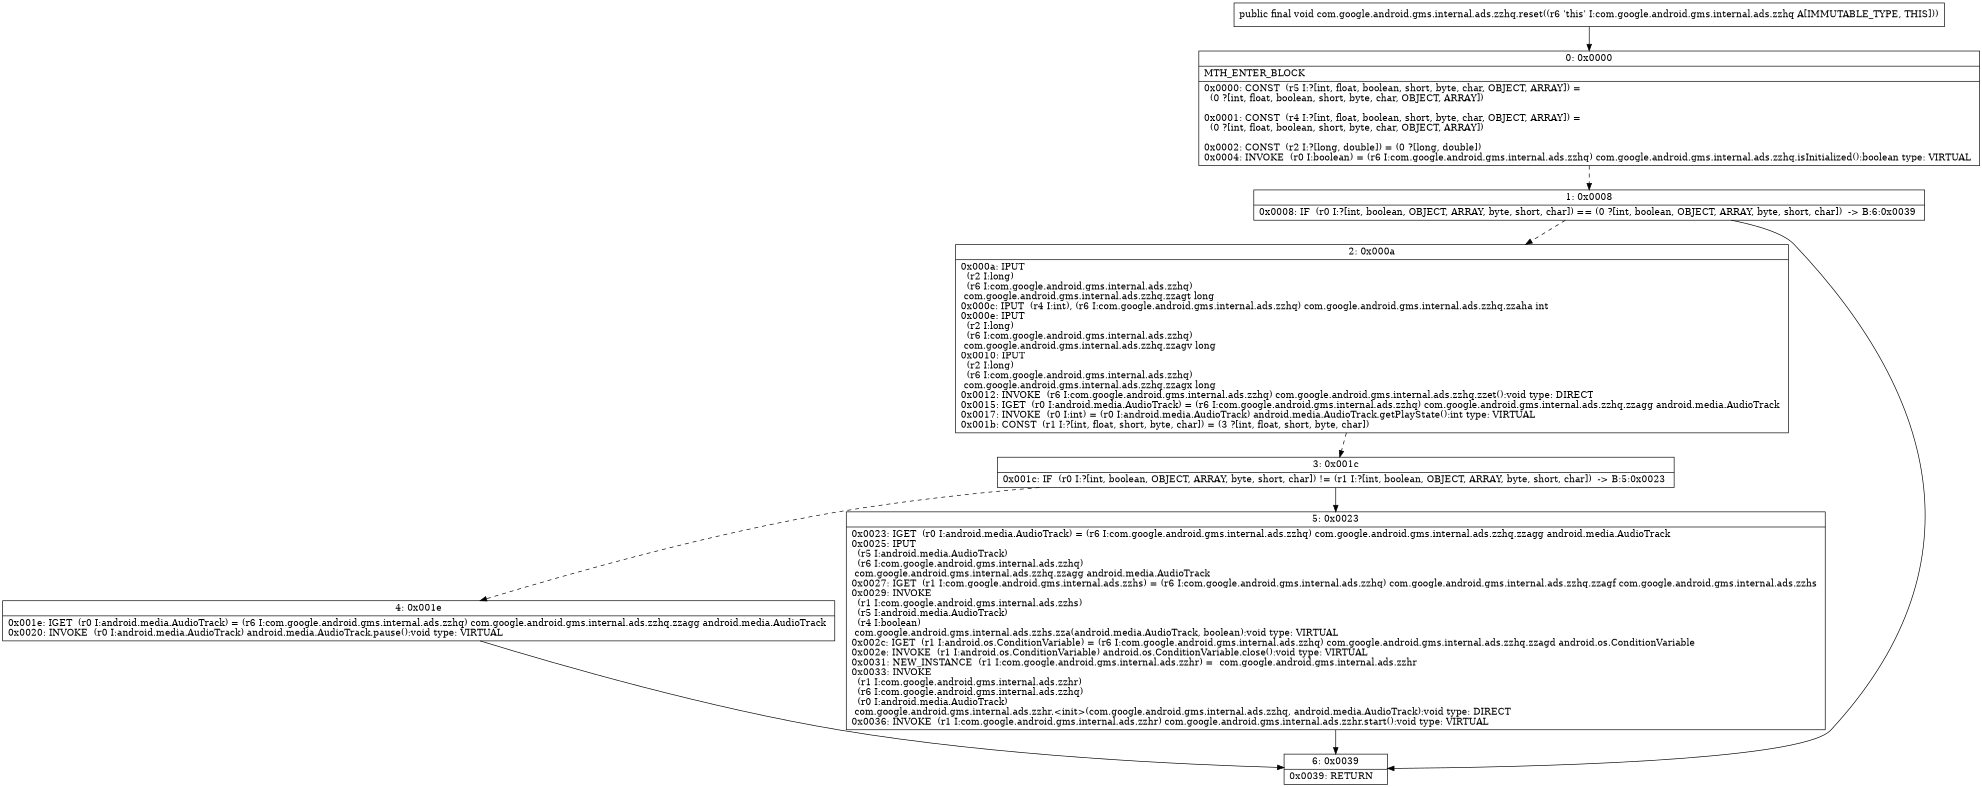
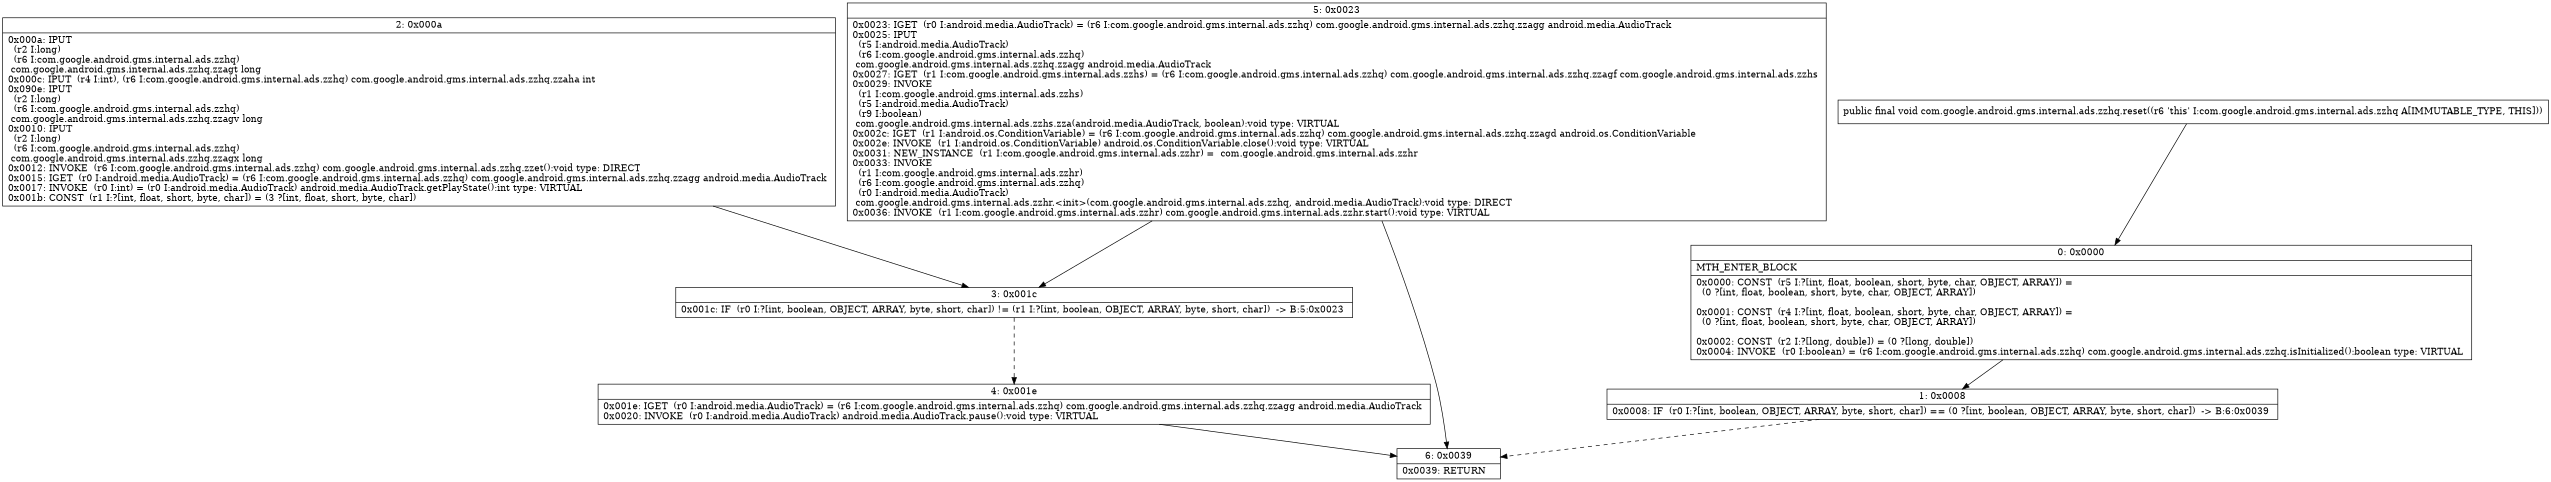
(1589, 174) -> (1985, 372)
(1548, 231) -> none
(996, 316) -> (43, 90)
(1344, 442) -> (838, 246)
(1336, 496) -> (1099, 252)
(886, 623) -> (887, 114)
(1883, 660) -> (1663, 438)
